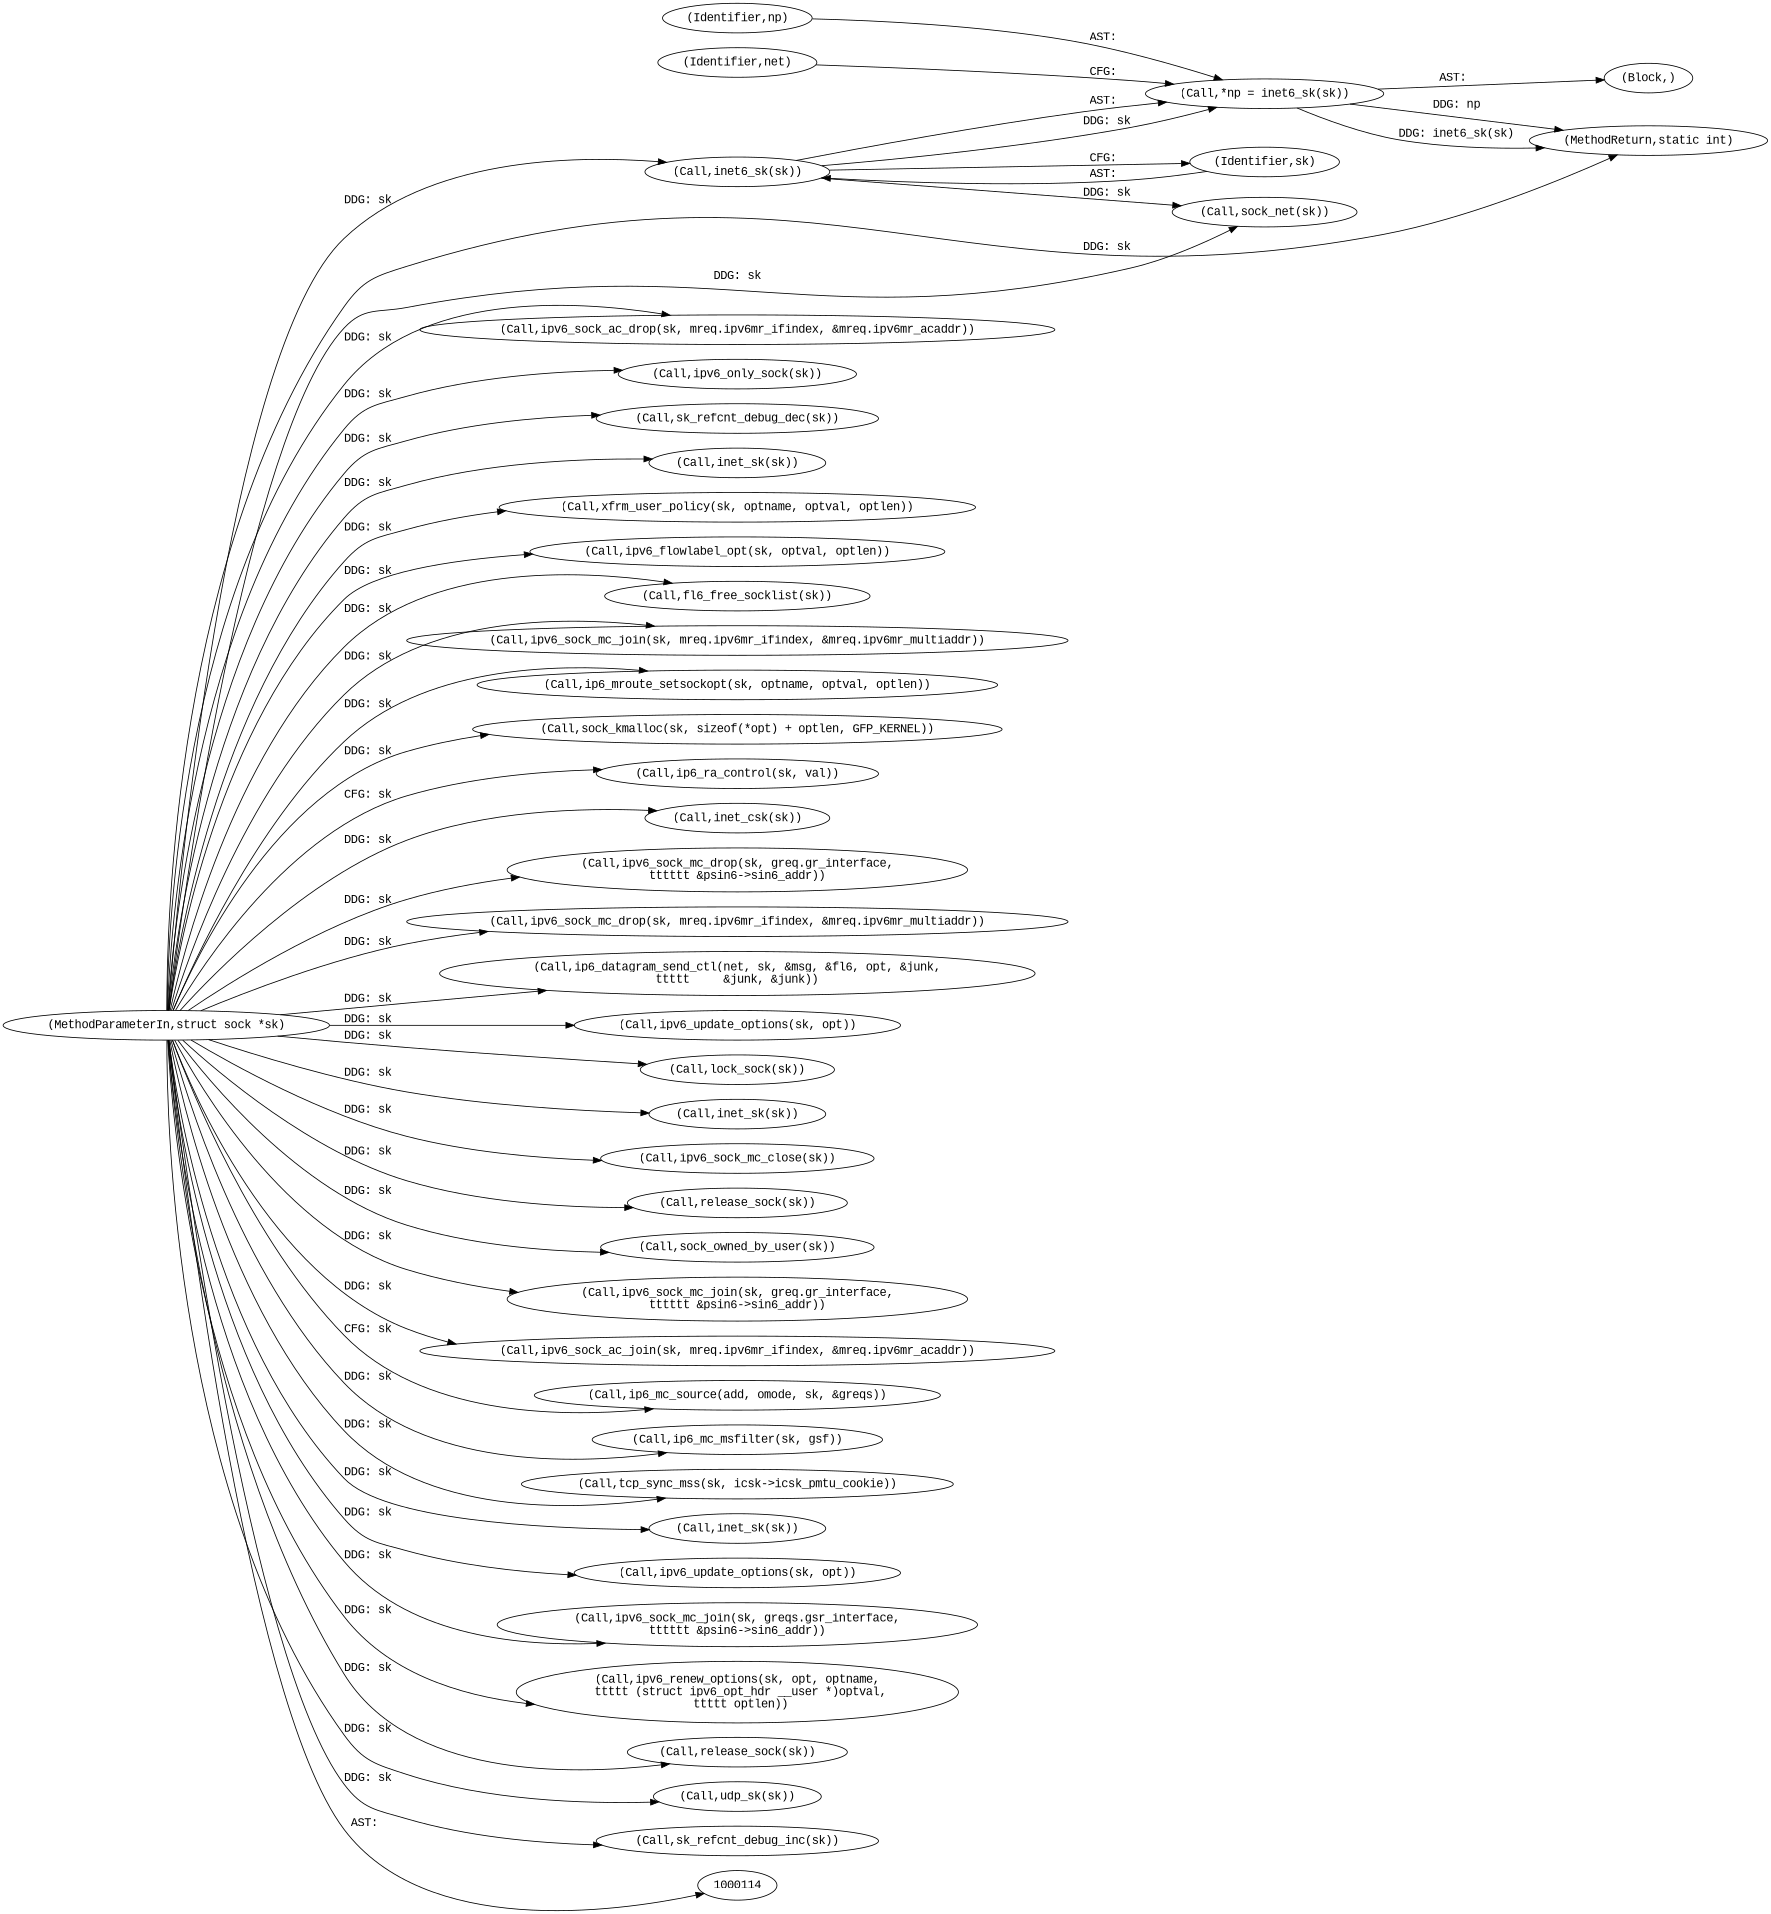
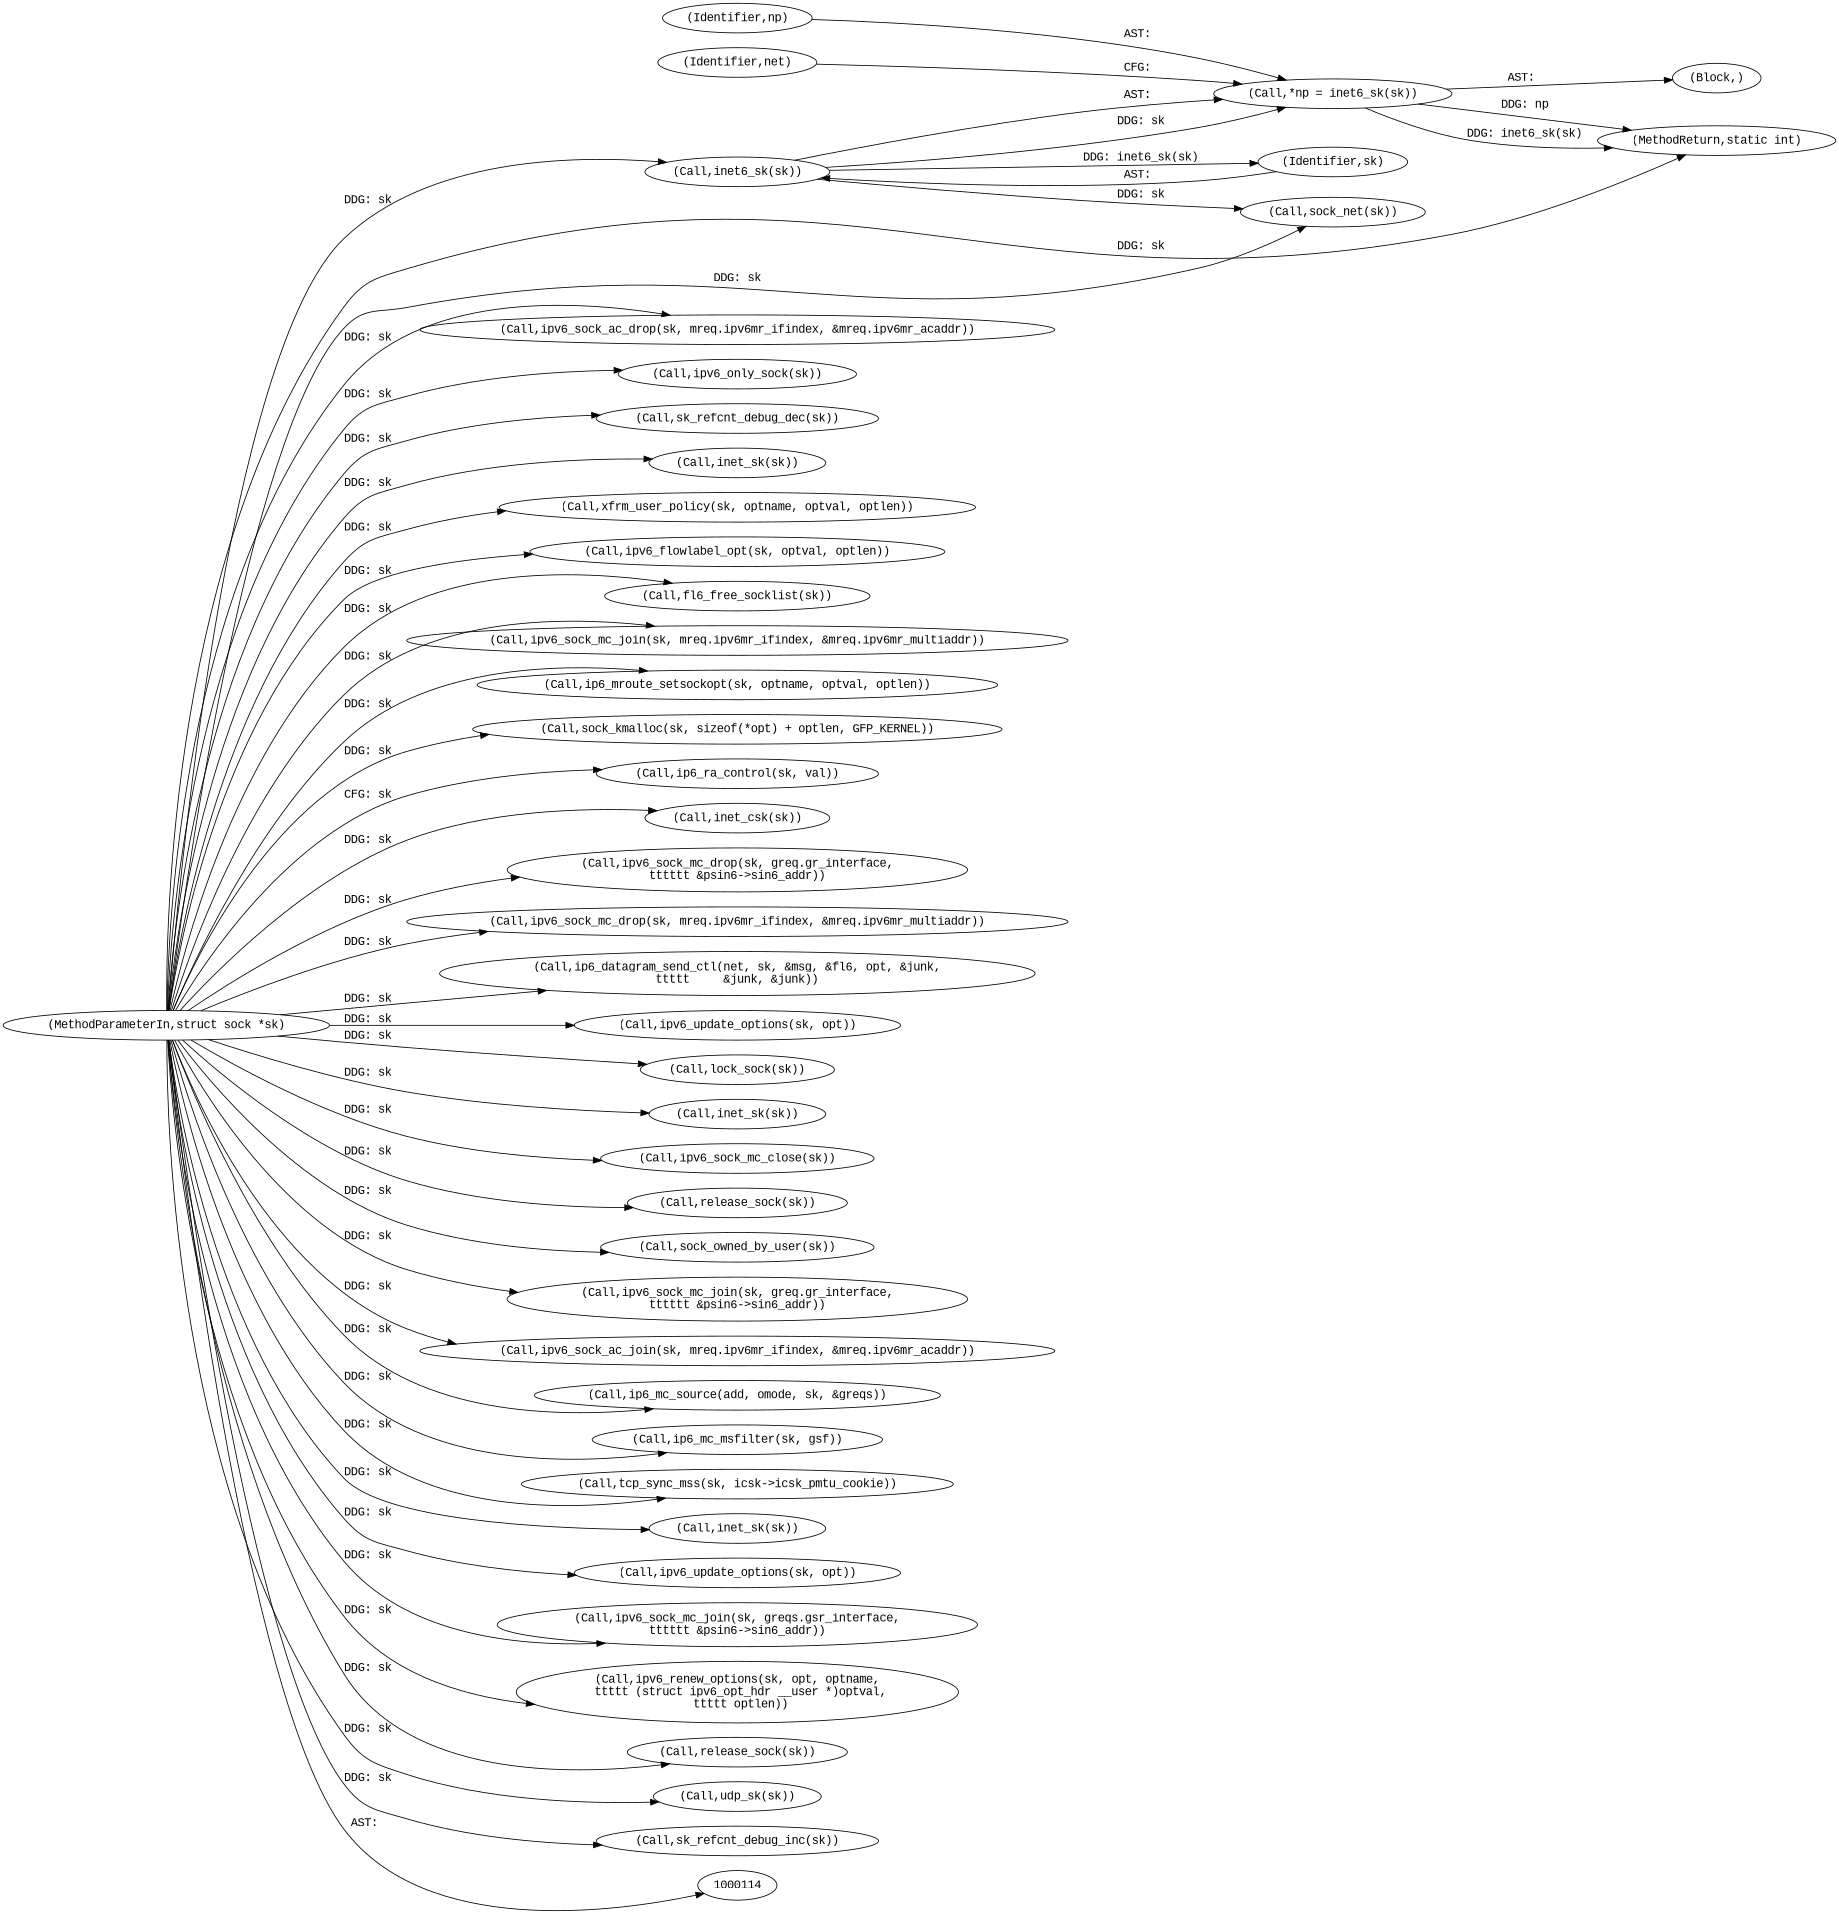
(1107, 158) -> (1141, 157)
(368, 1329) -> (368, 1329)
